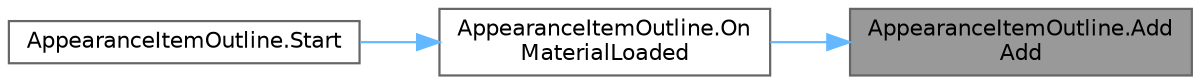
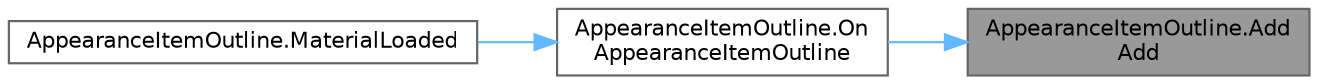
(184, 42) -> (243, 42)
(605, 42) -> (722, 42)
